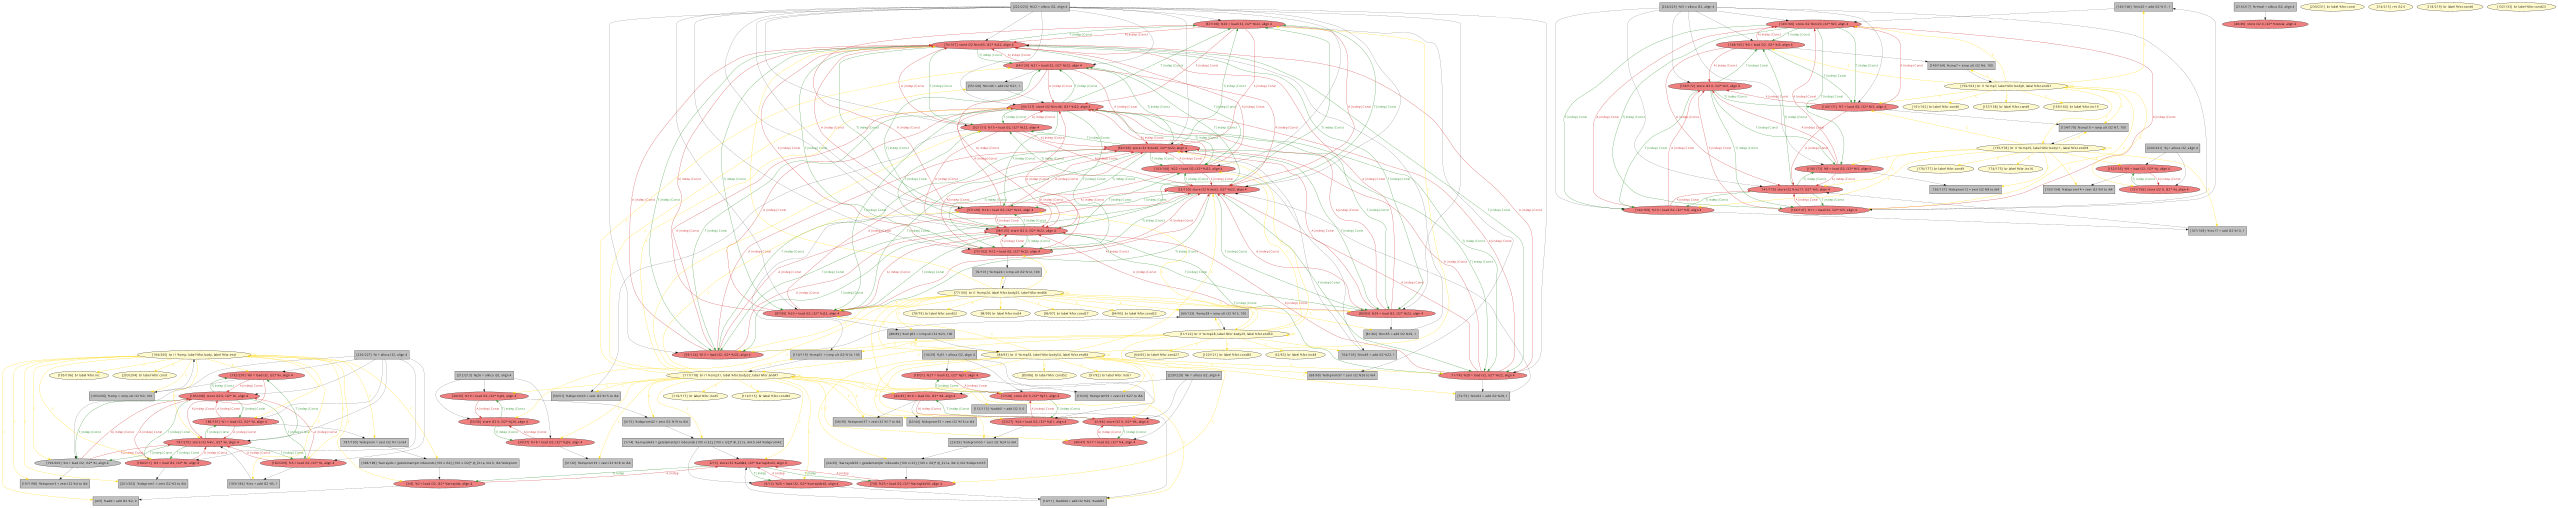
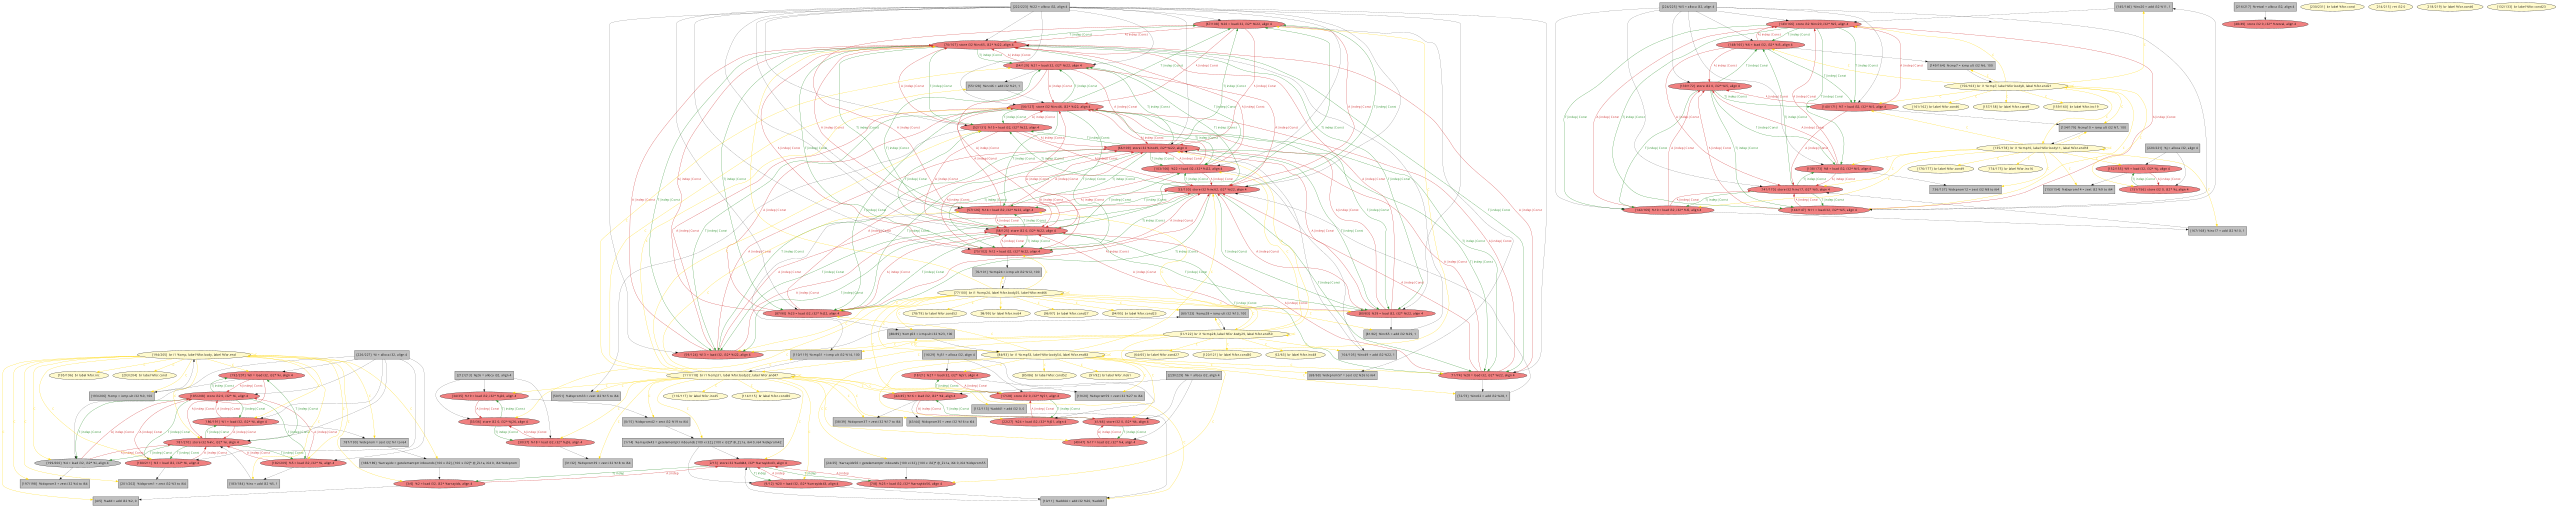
(983, 442) -> none
